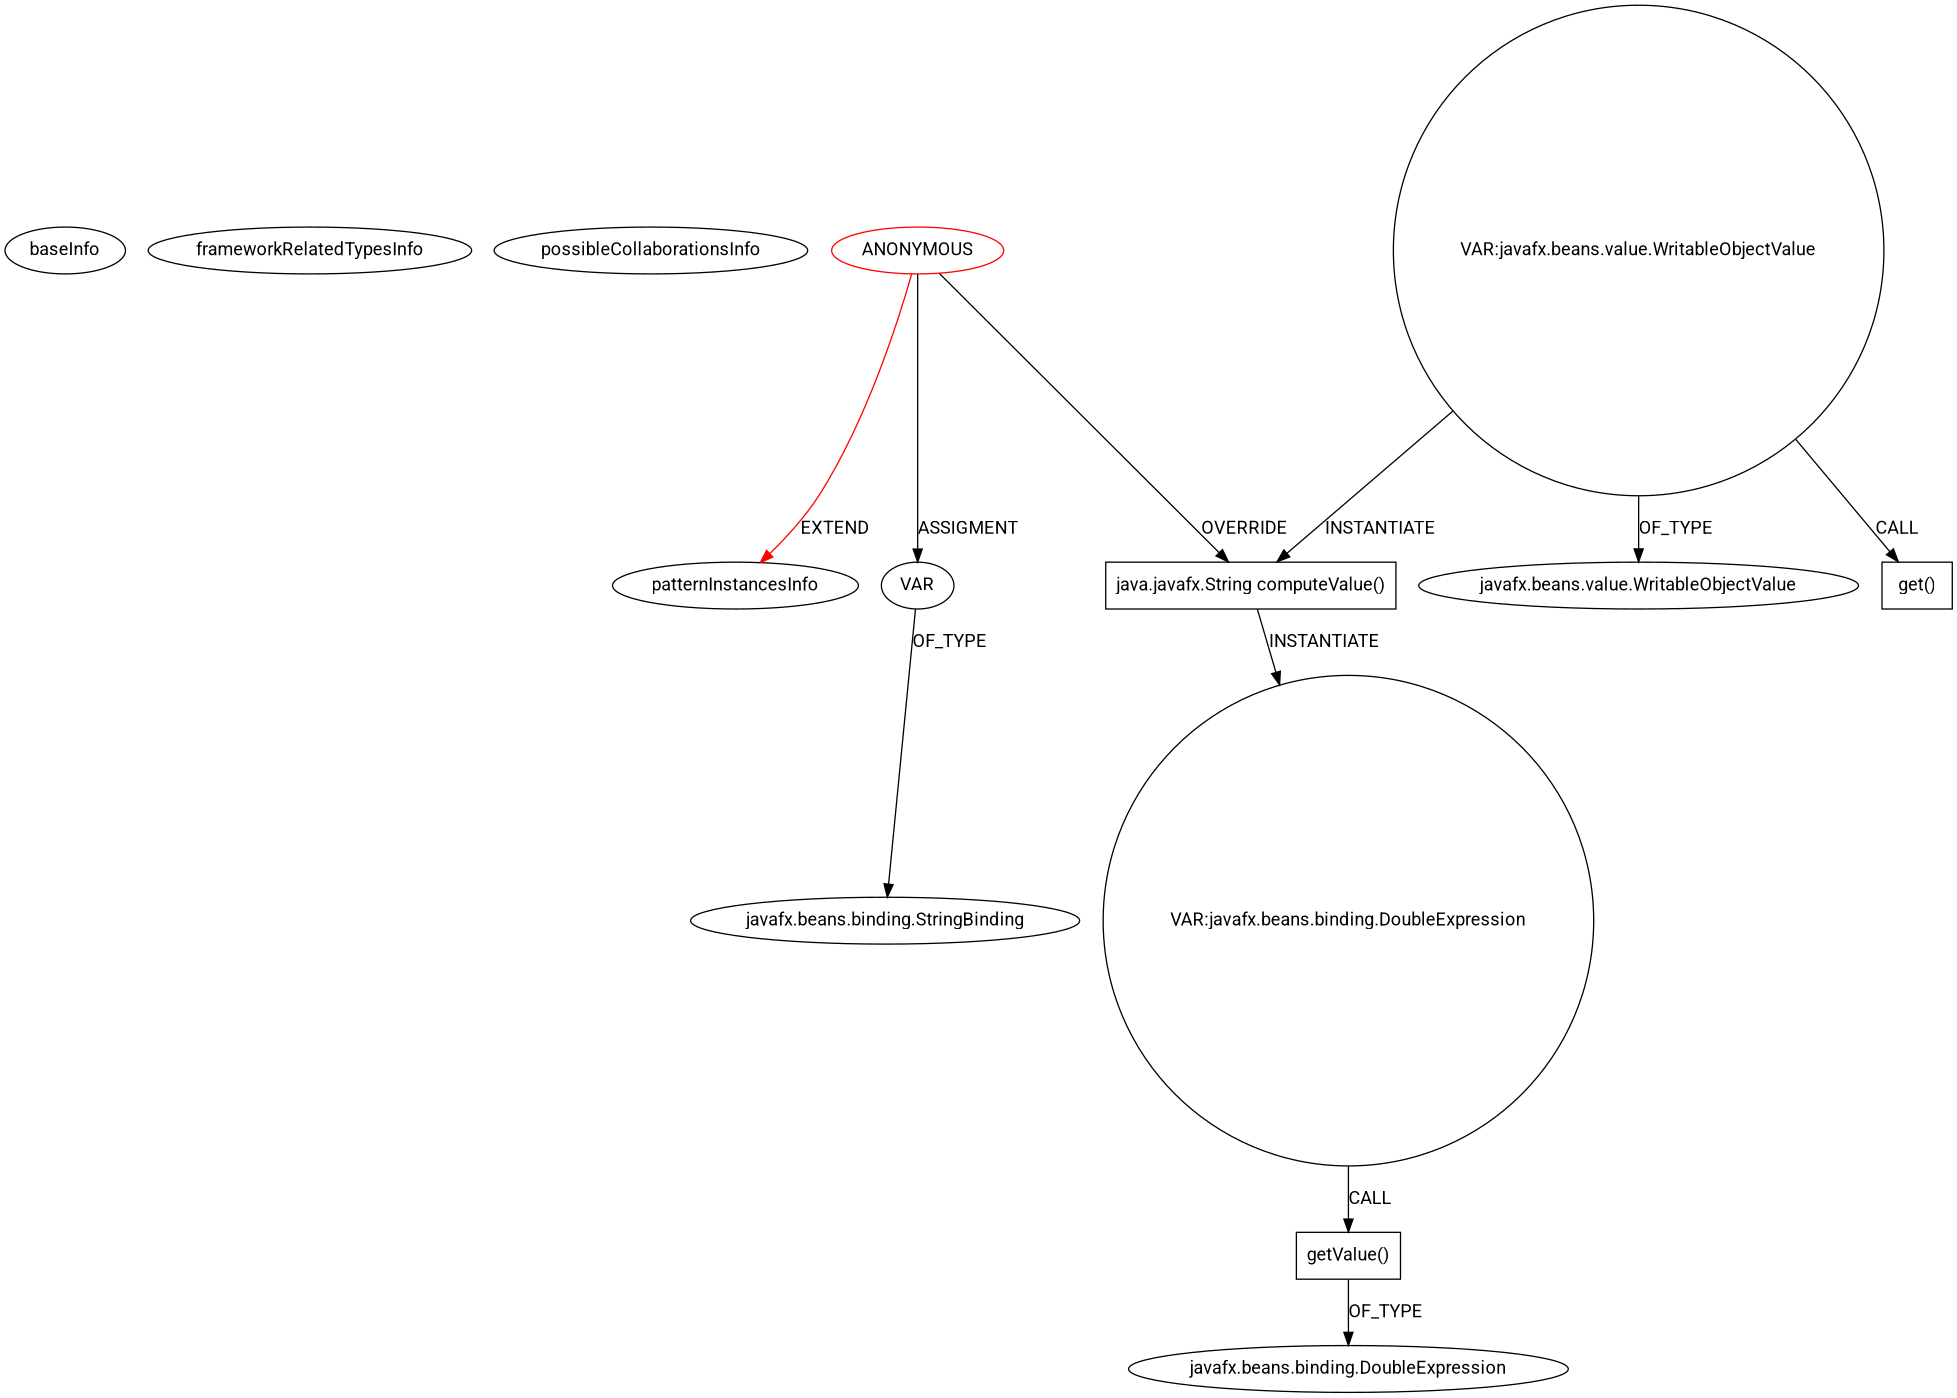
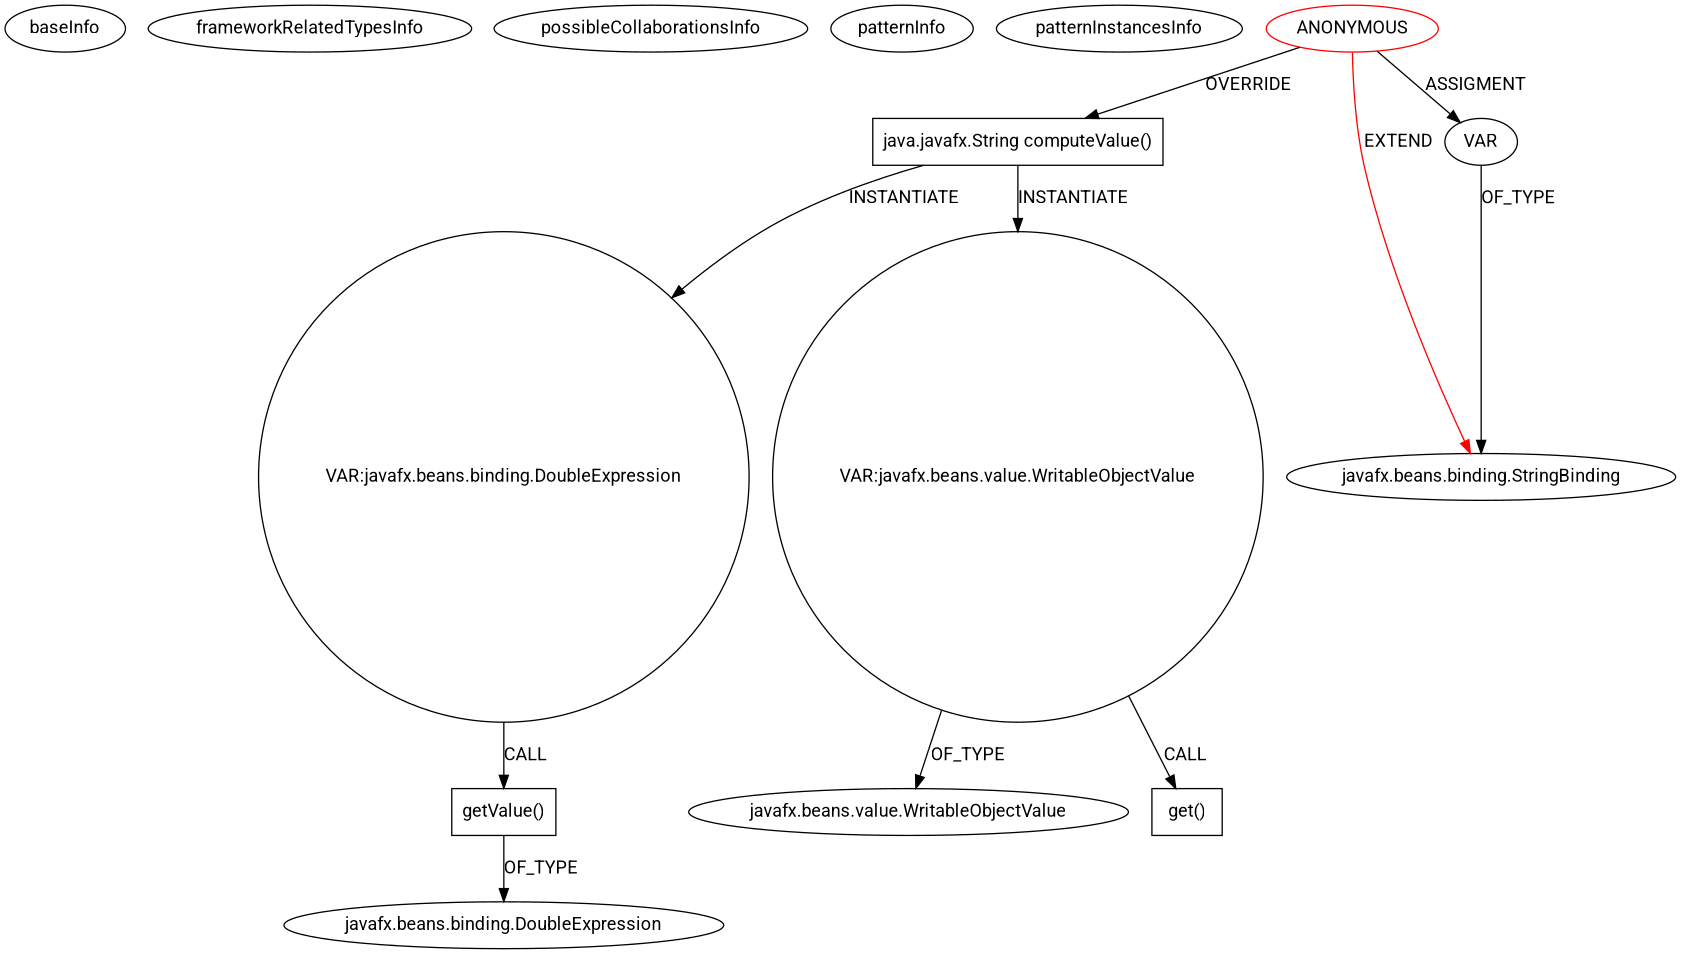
none -> (902, 29)
(858, 423) -> (1389, 252)
(1370, 482) -> (1018, 192)
